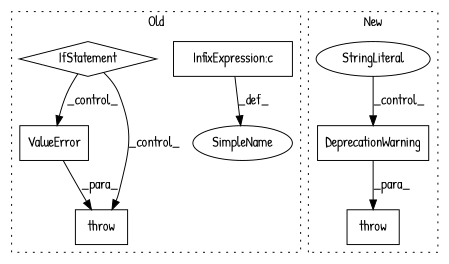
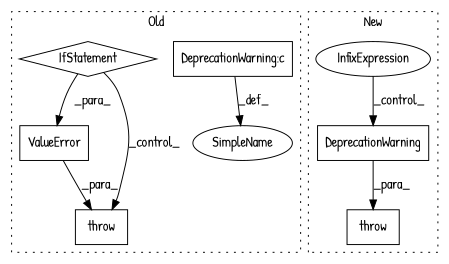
(233, 59) -> (233, 59)
(373, 59) -> (373, 59)
(93, 101) -> (93, 101)
